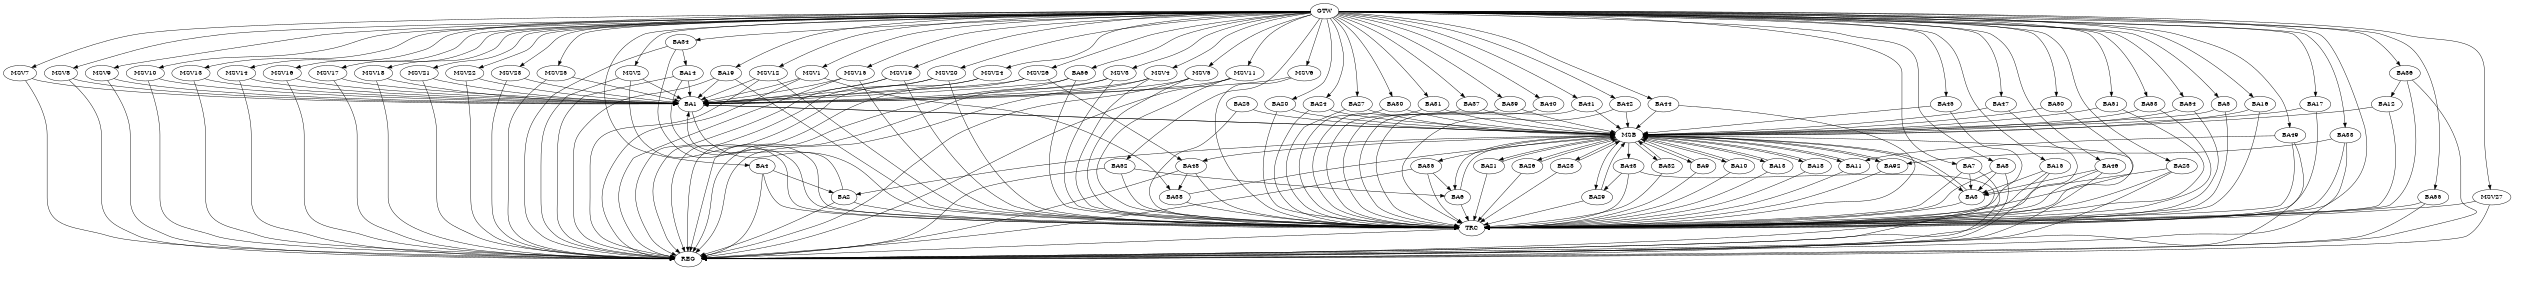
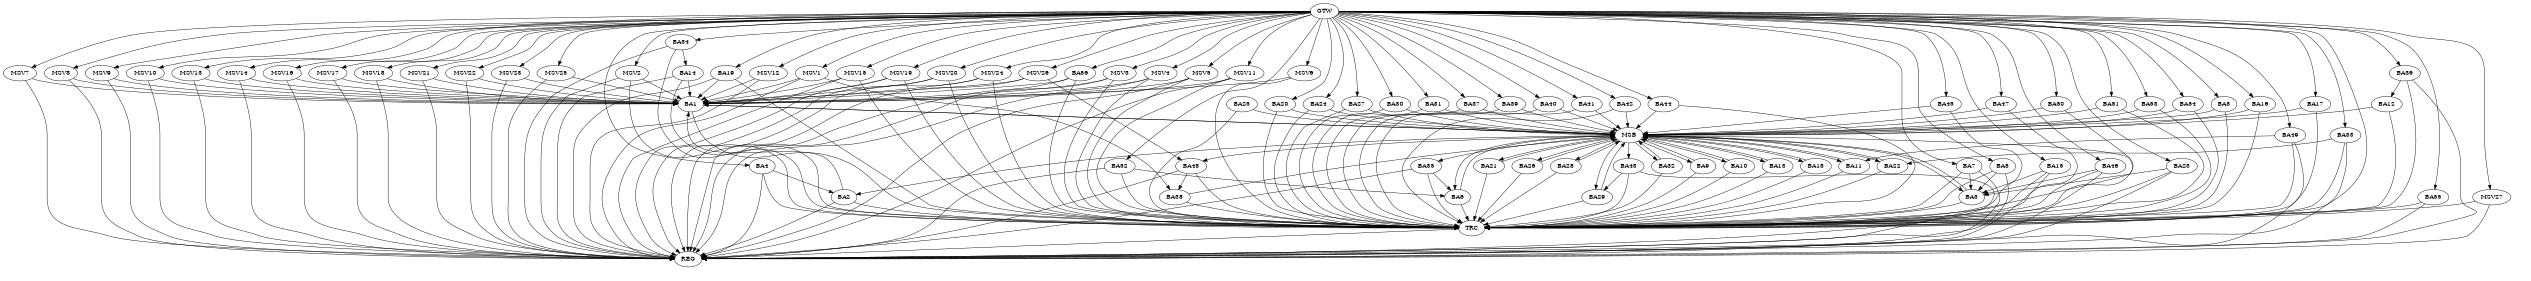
none -> (1587, 119)
(1892, 166) -> (1892, 166)
(971, 207) -> (1048, 202)
